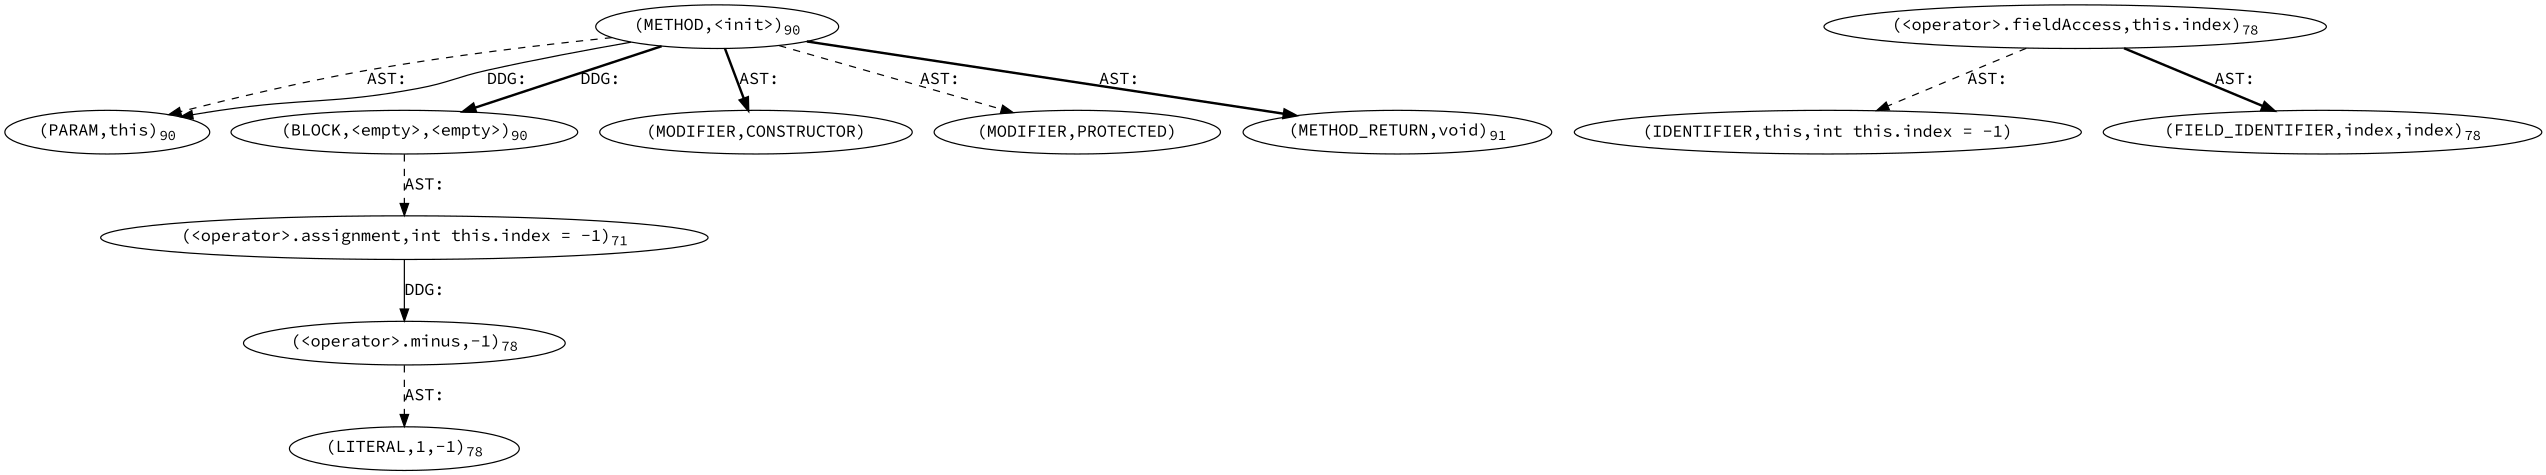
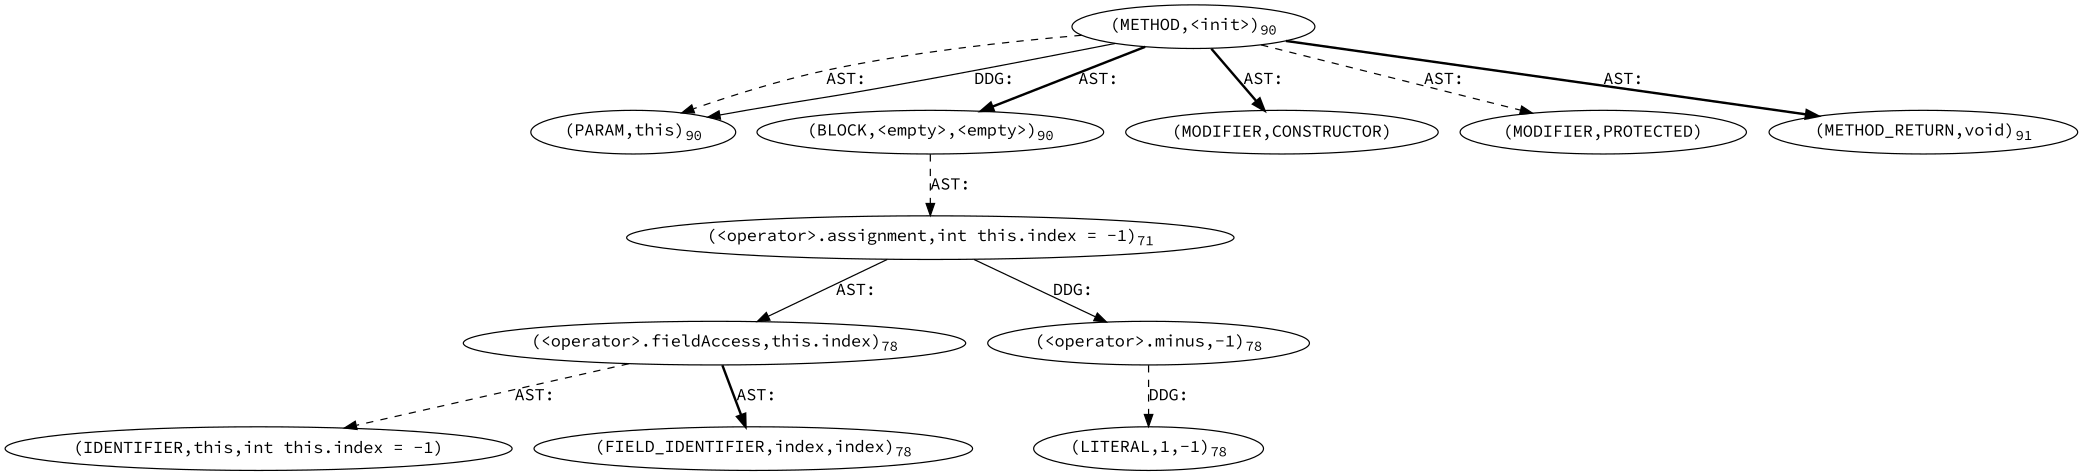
(606, 79) -> (1104, 79)
none -> (828, 288)
(430, 396) -> (1174, 396)
